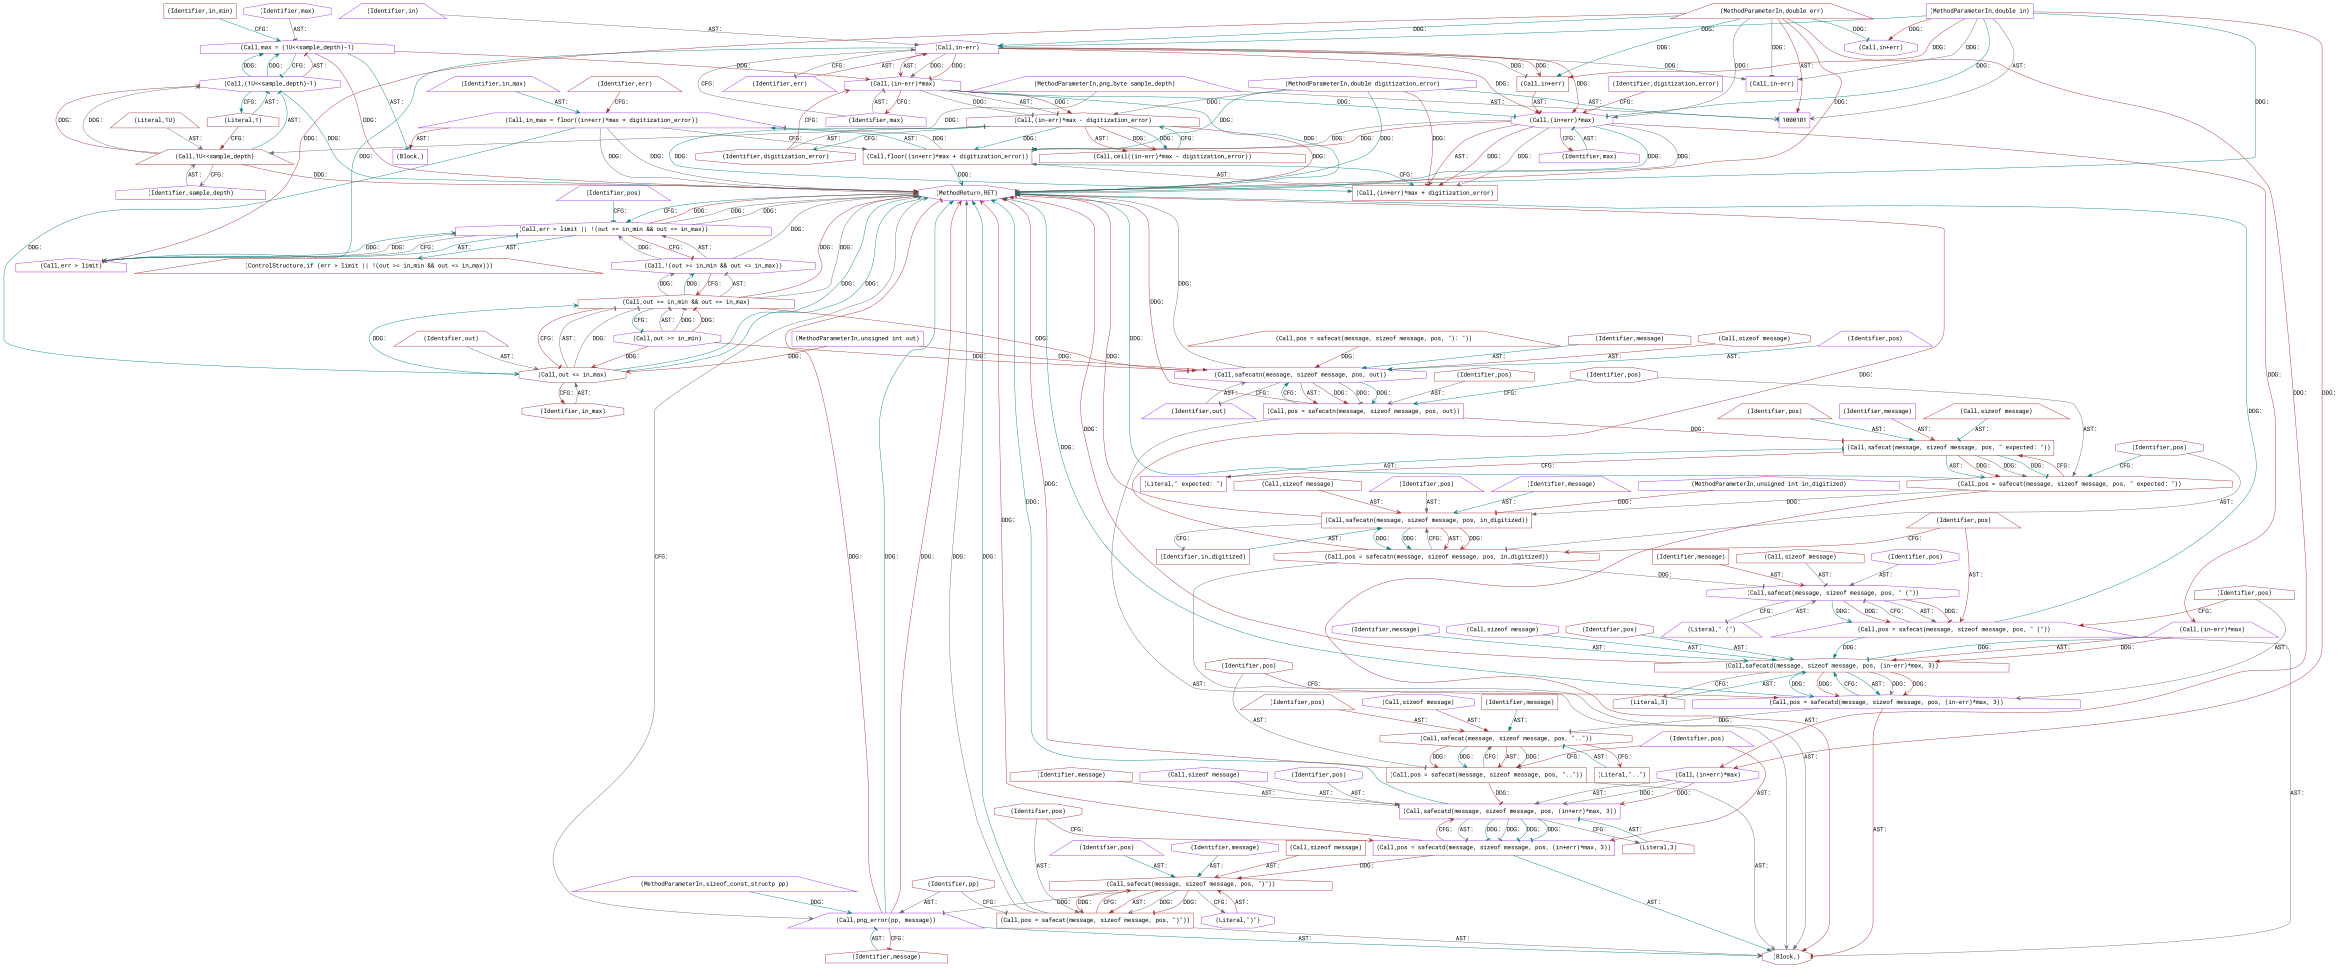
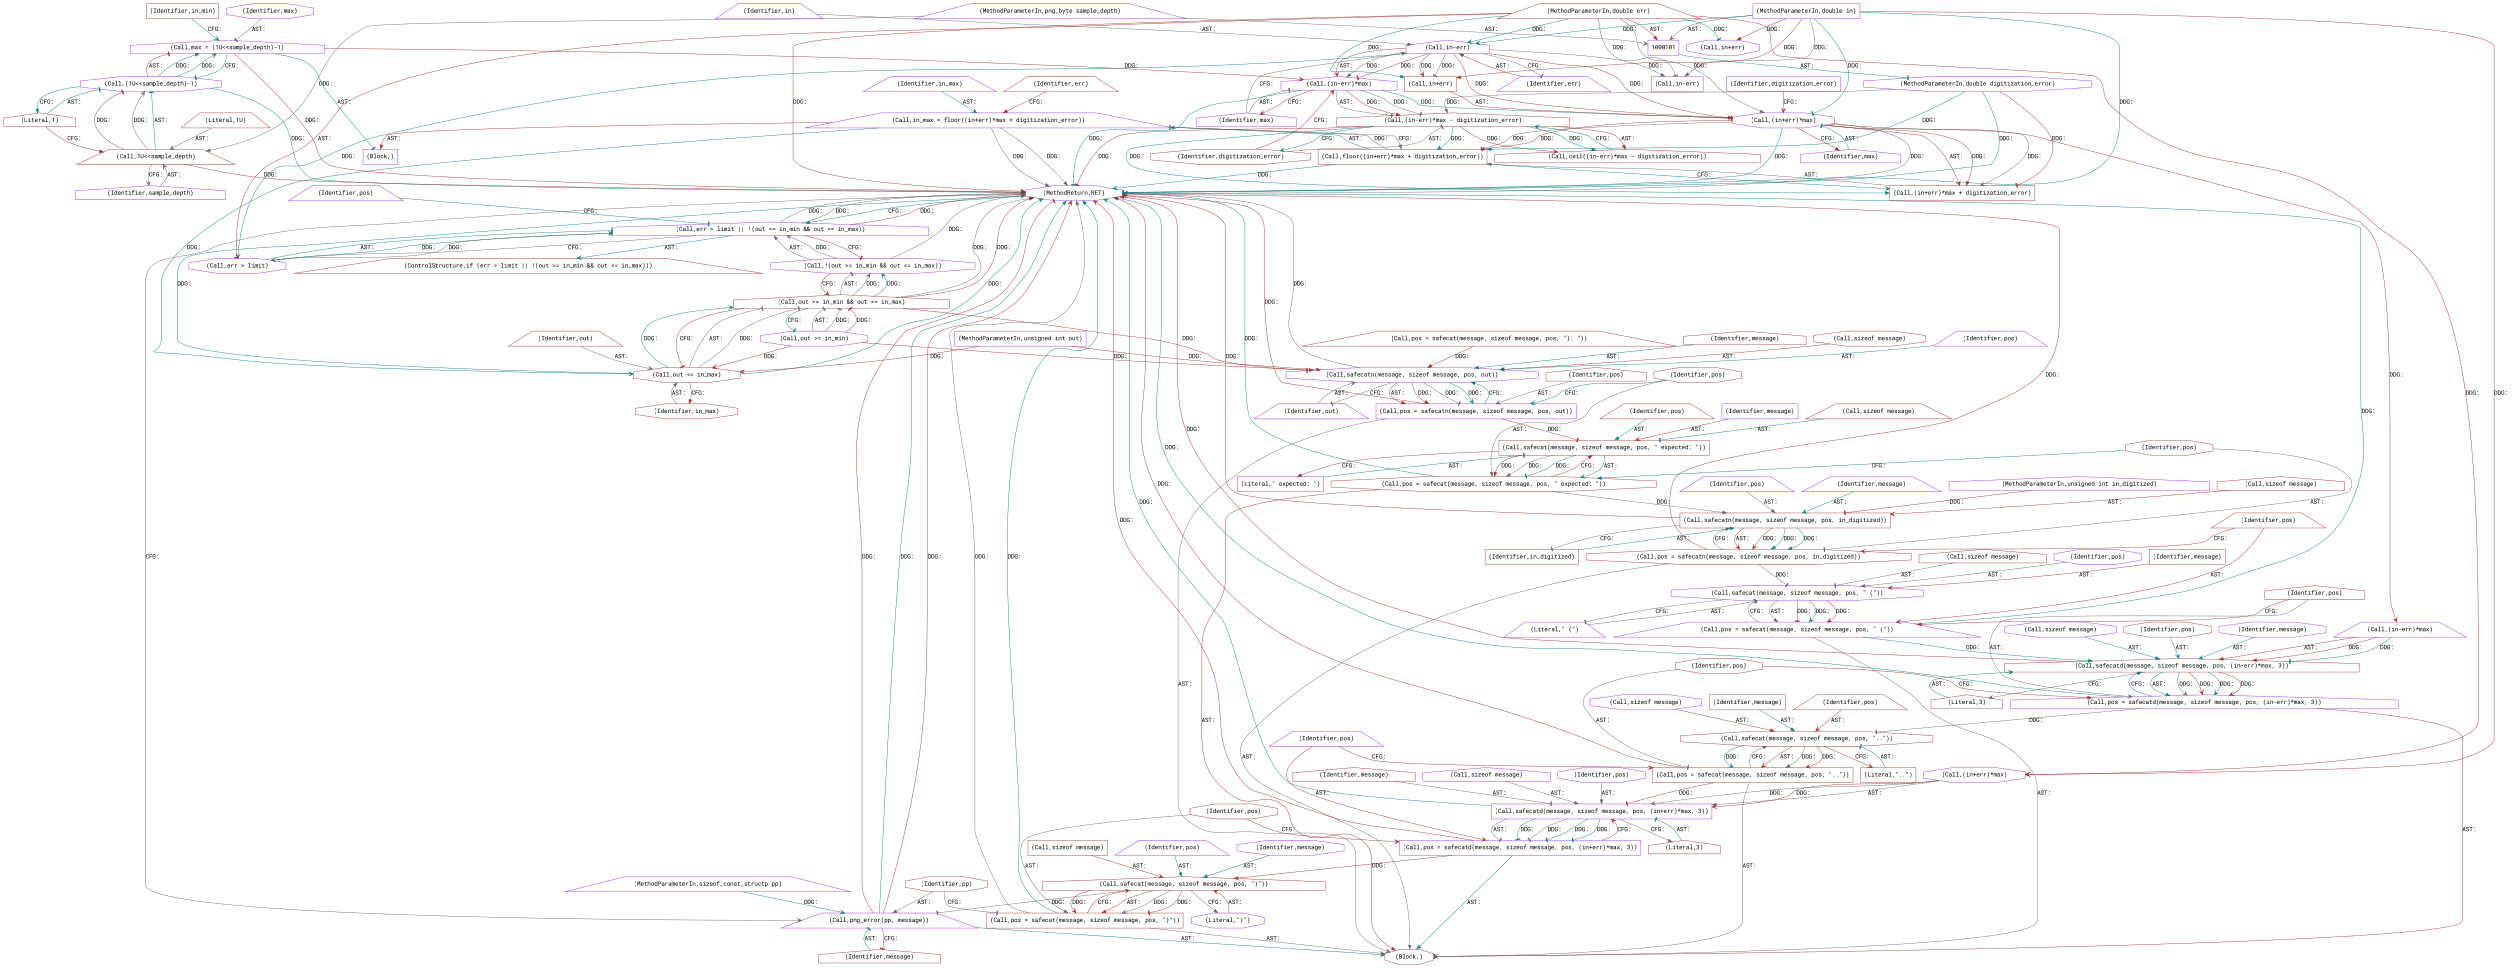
(1610, 108) -> (1793, 68)
(313, 139) -> (326, 139)
(71, 266) -> (237, 266)
